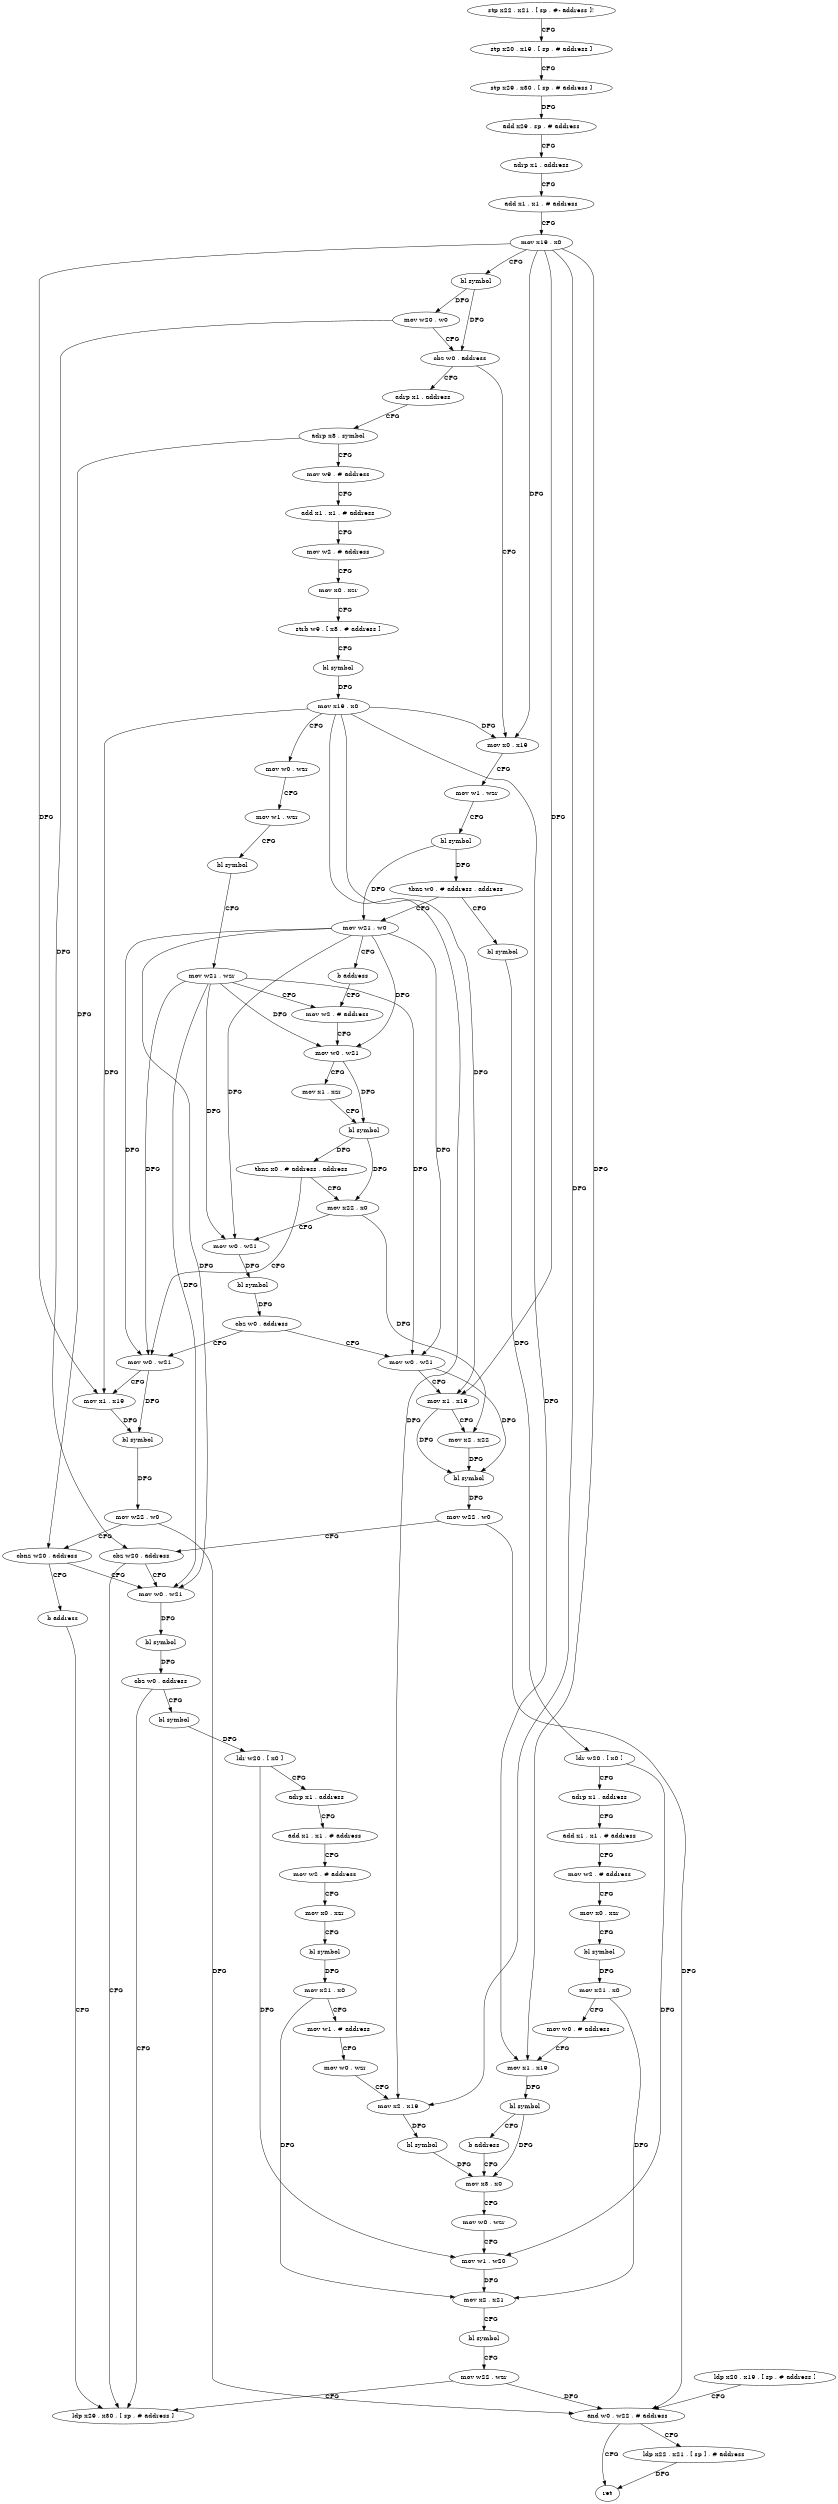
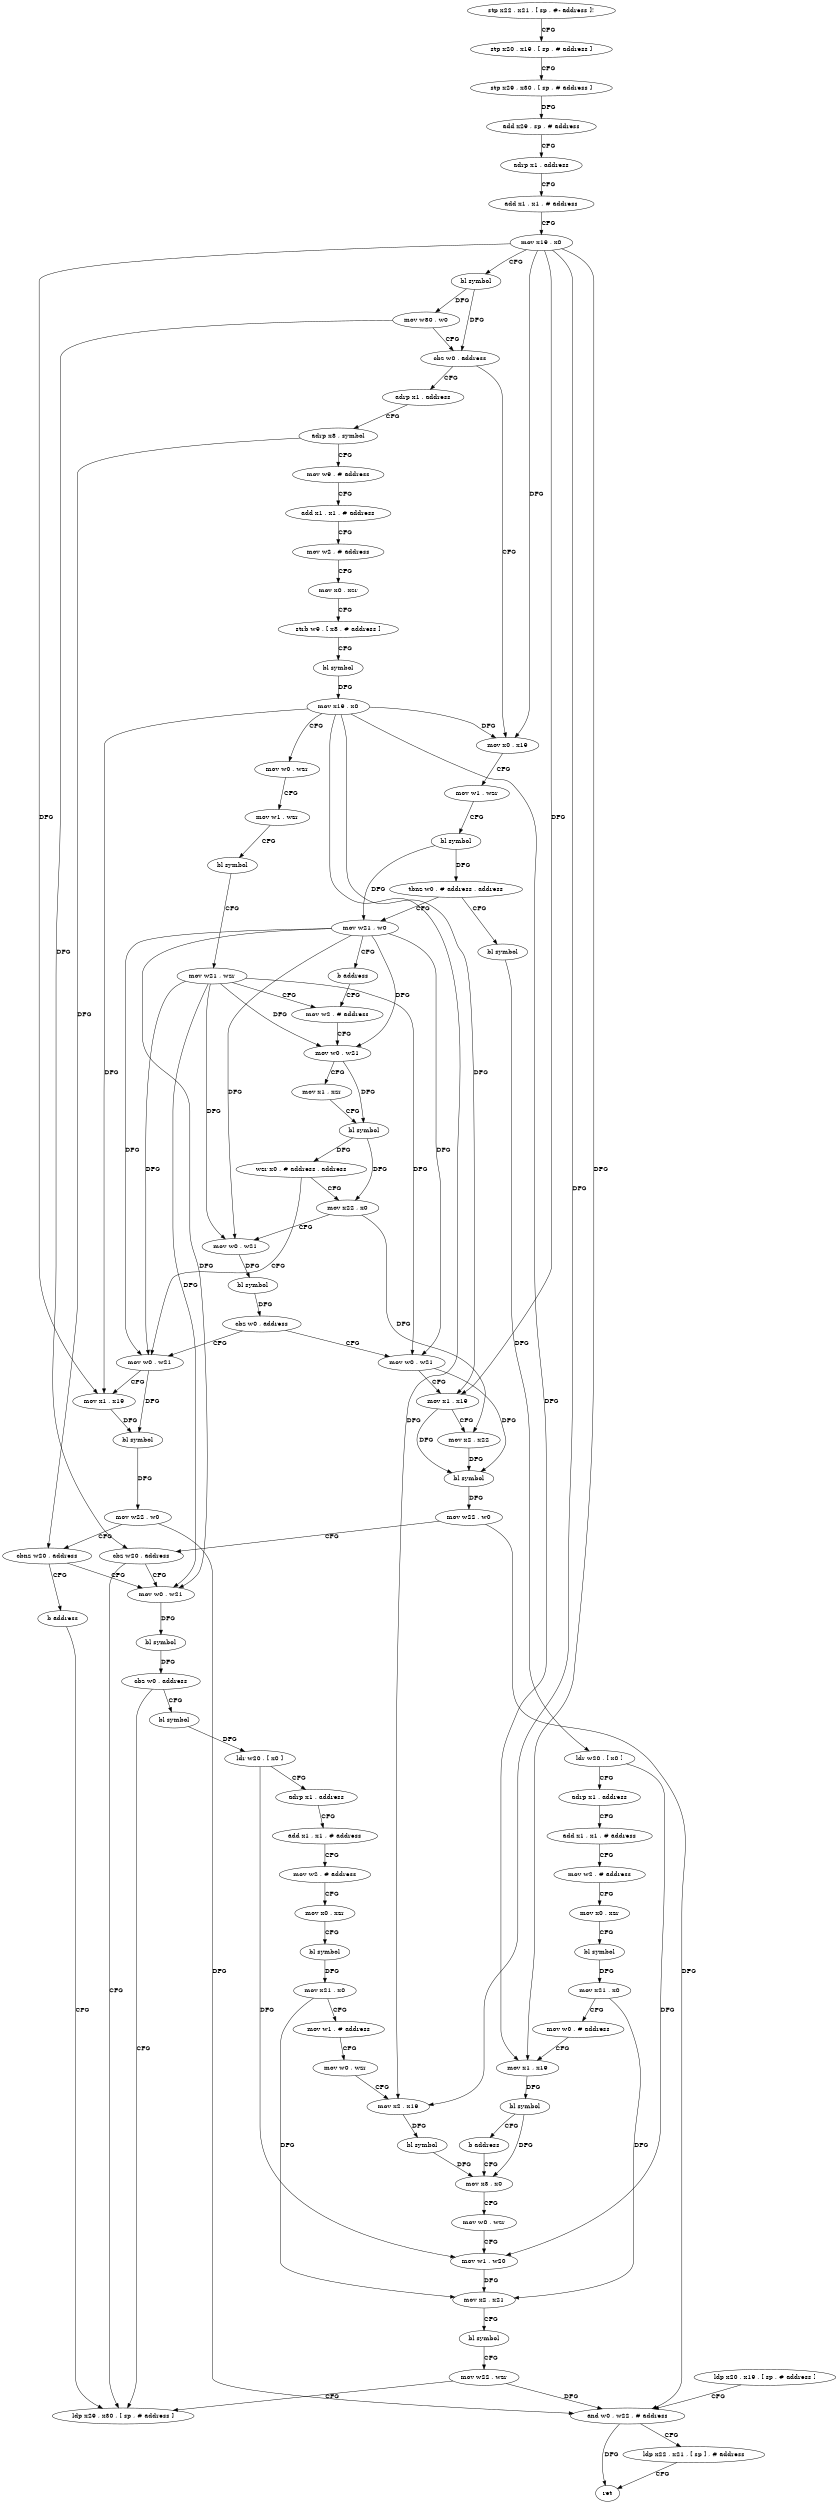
(426, 320) -> (426, 320)
(301, 1169) -> (301, 1169)
(612, 2455) -> (612, 2455)
(663, 2474) -> (663, 2474)
